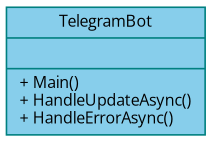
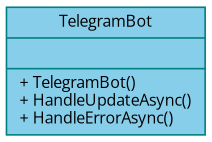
(49, 83) -> (78, 83)
